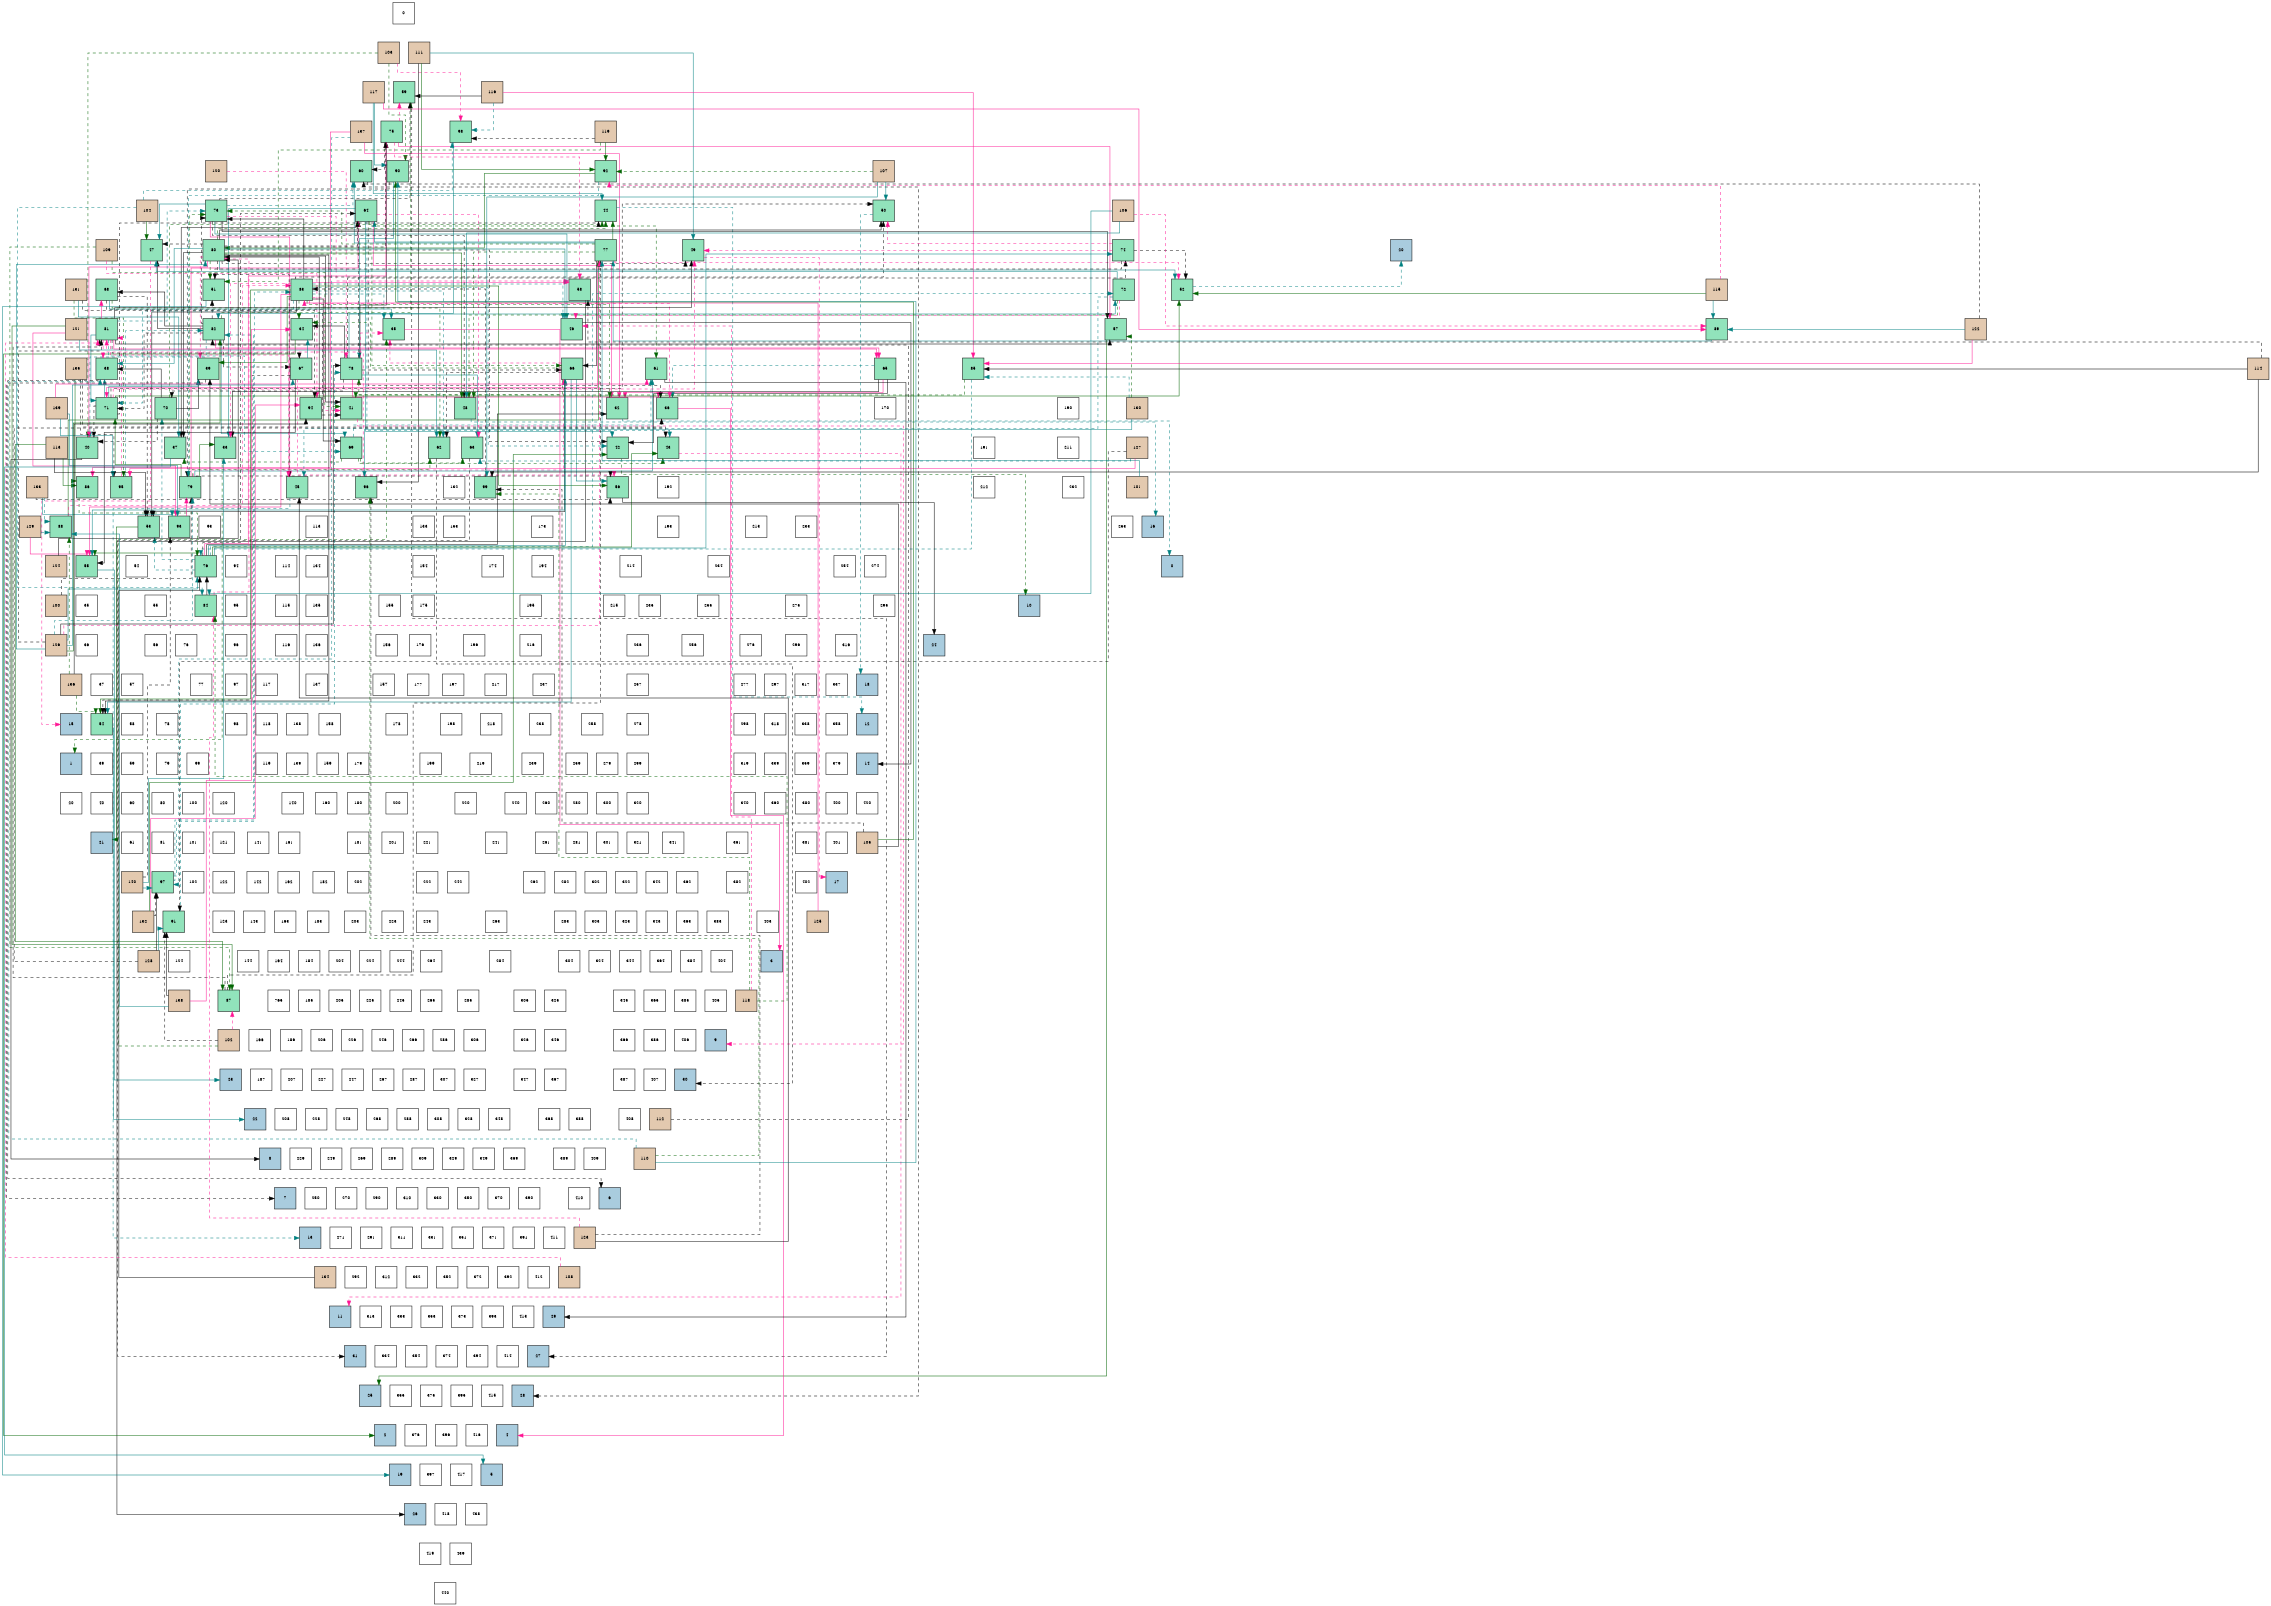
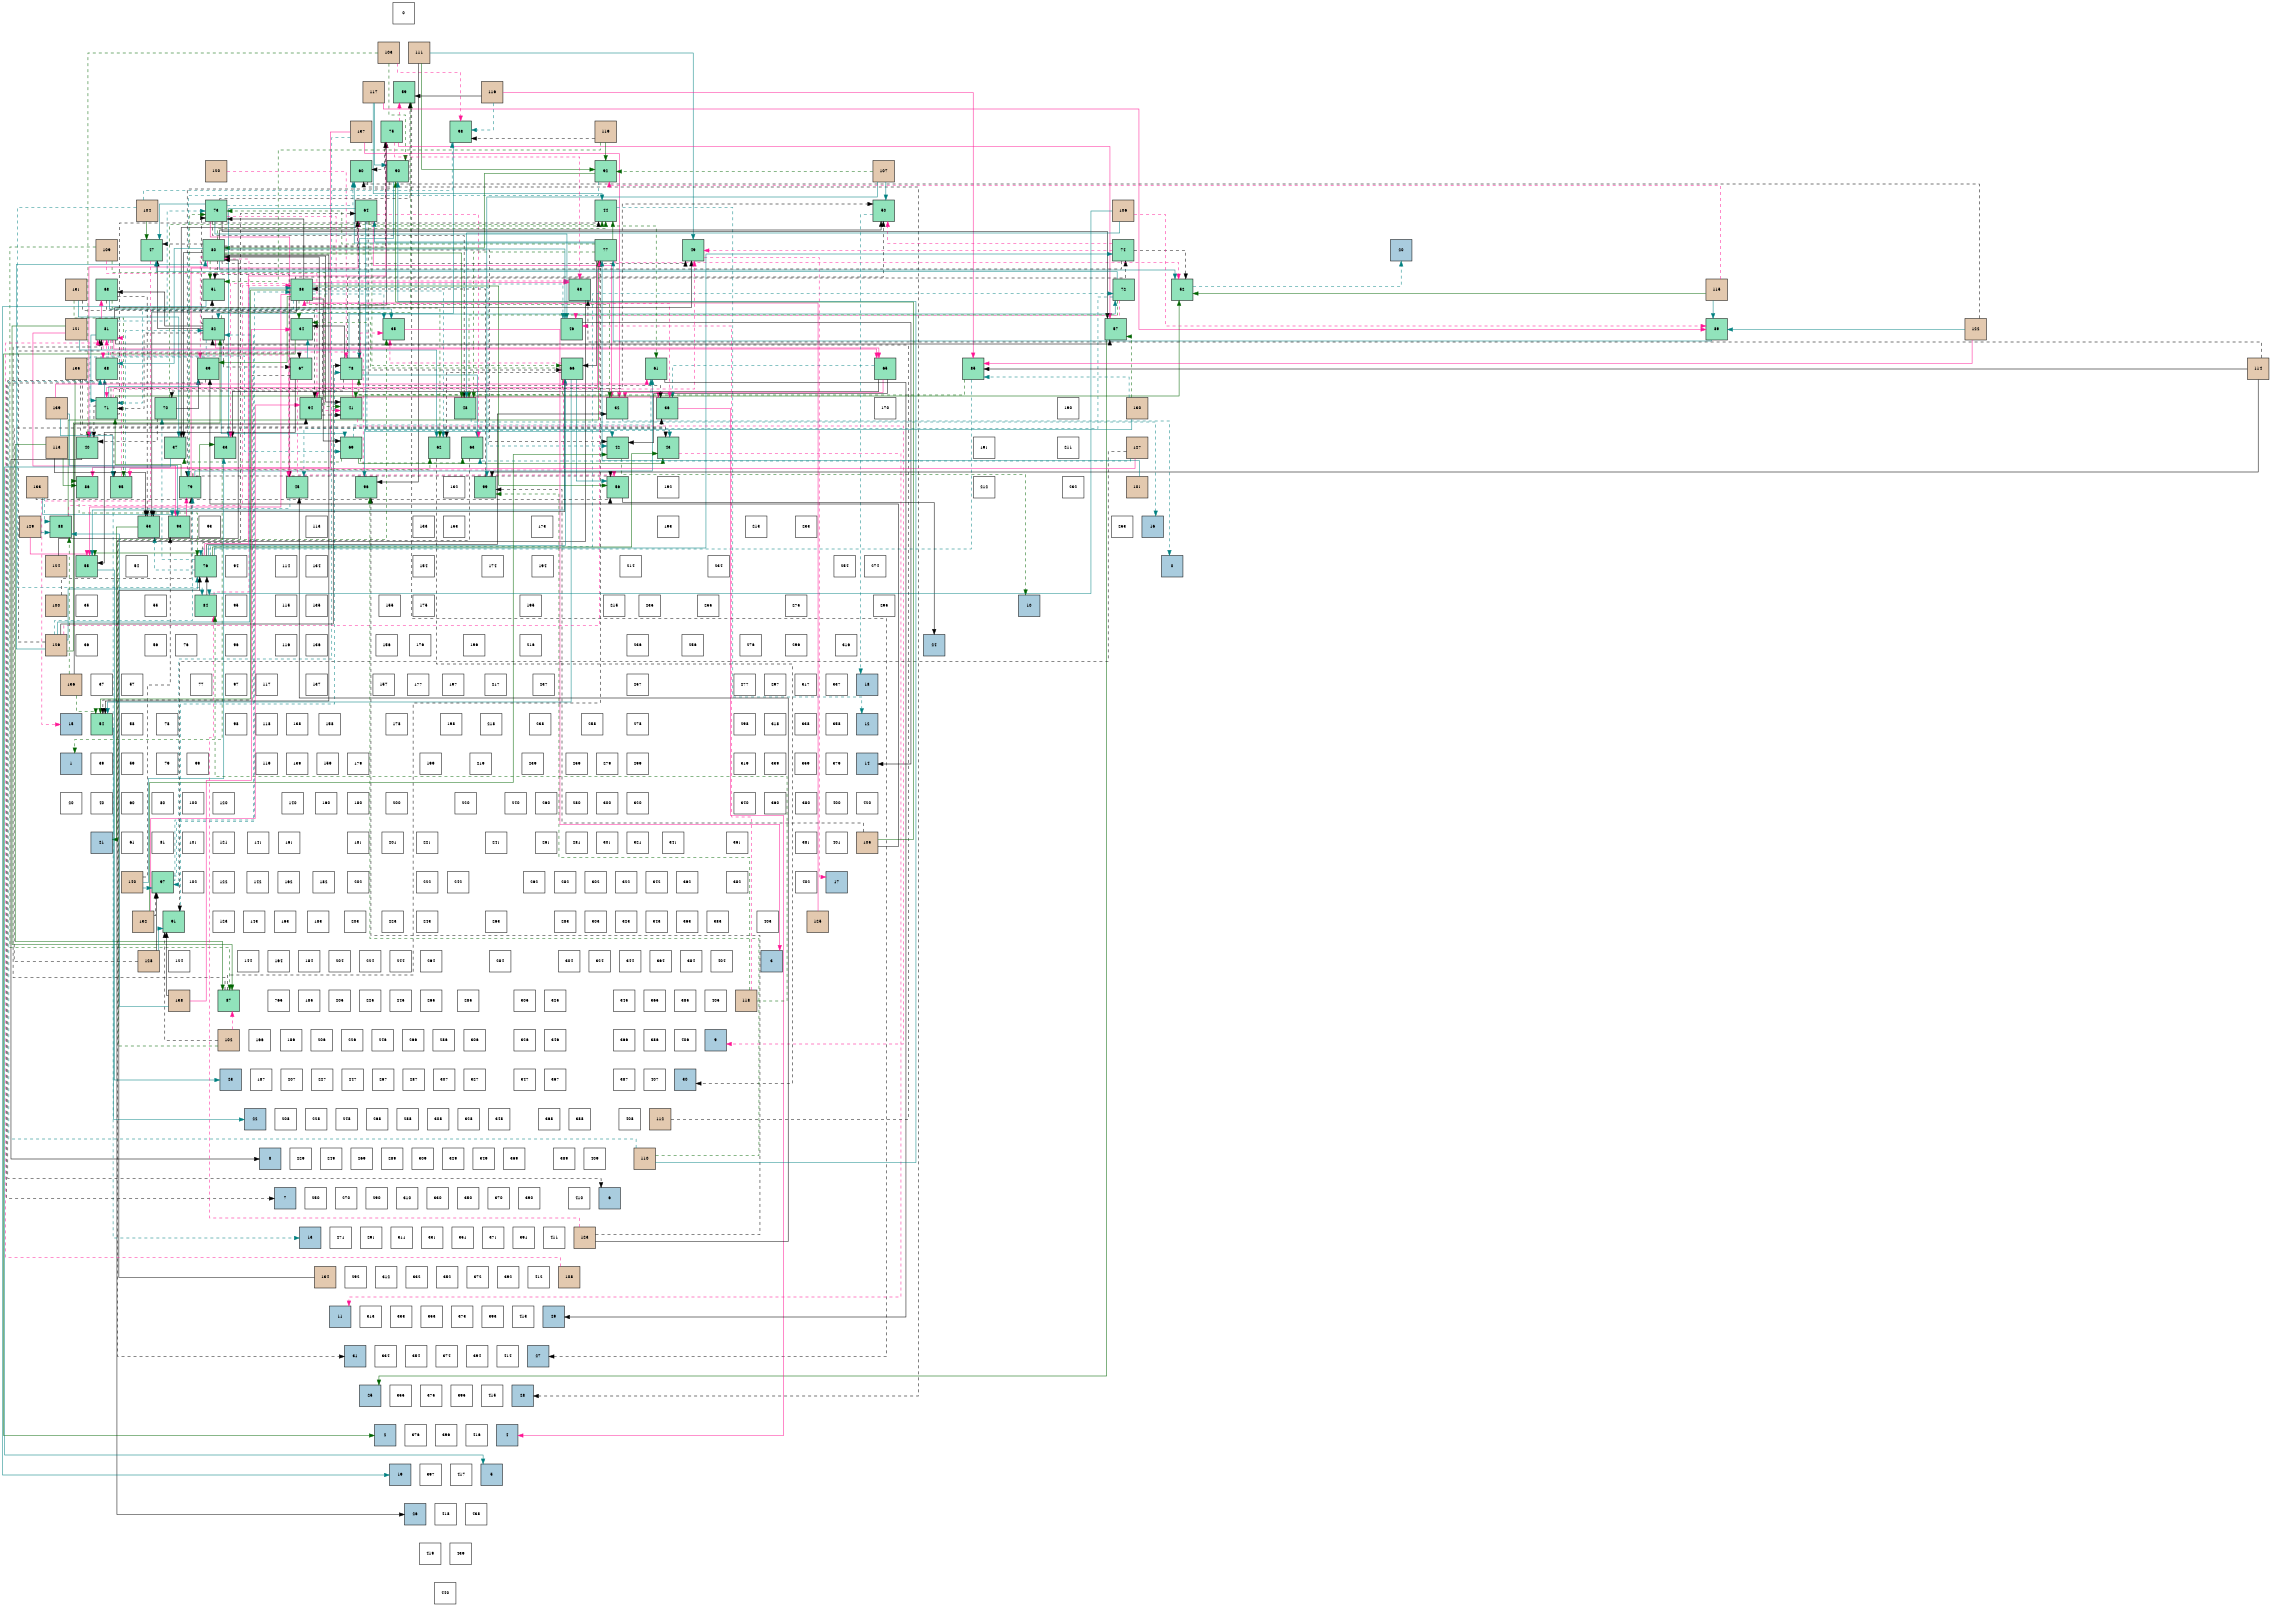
(156, 369) -> none
(72, 407) -> (250, 539)
(508, 464) -> (508, 464)
